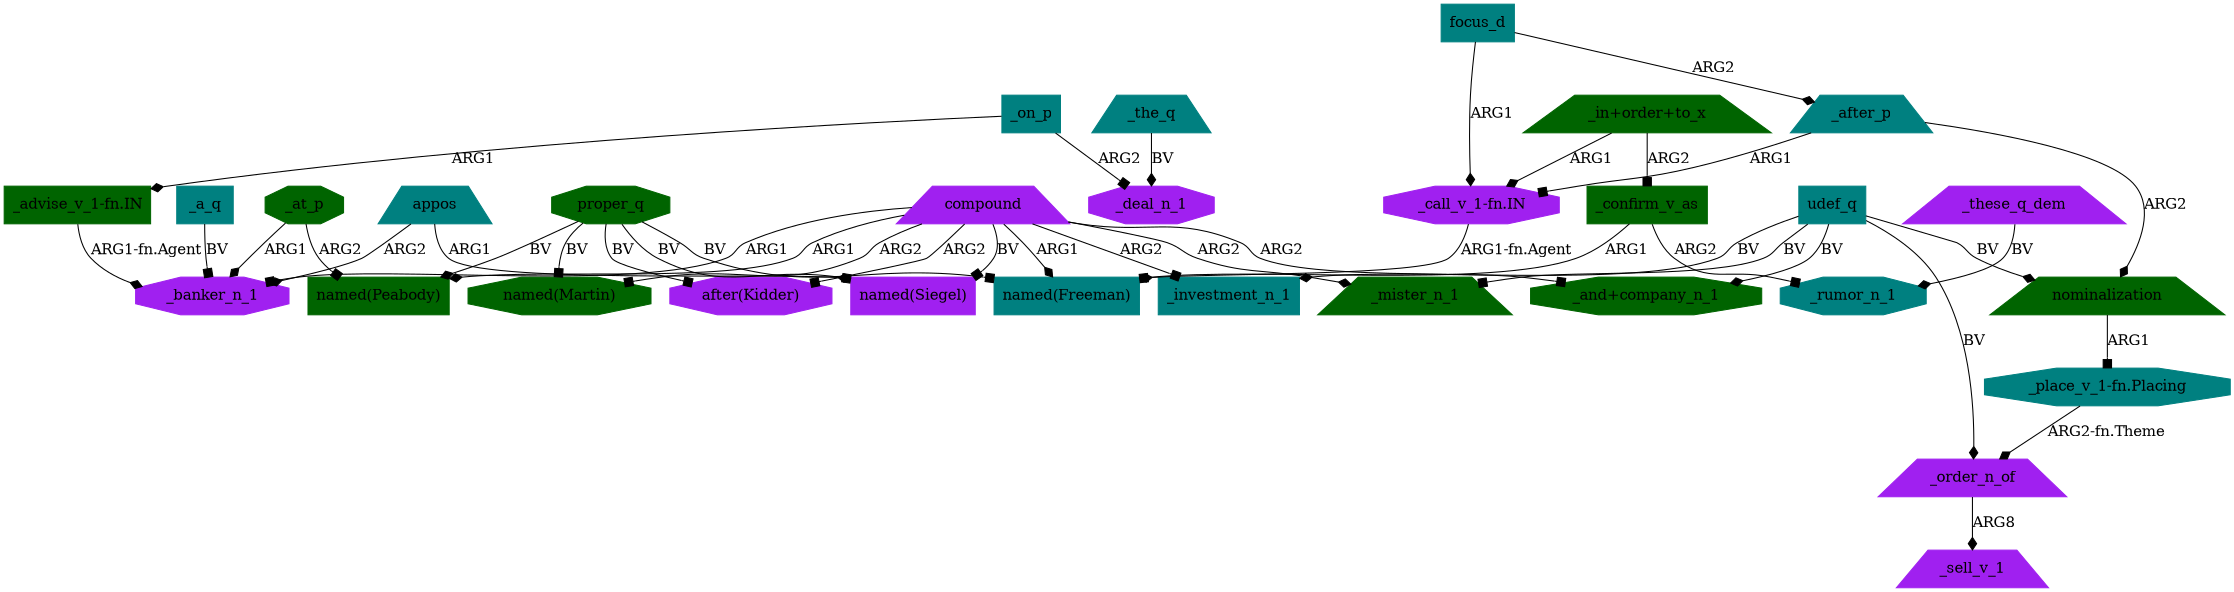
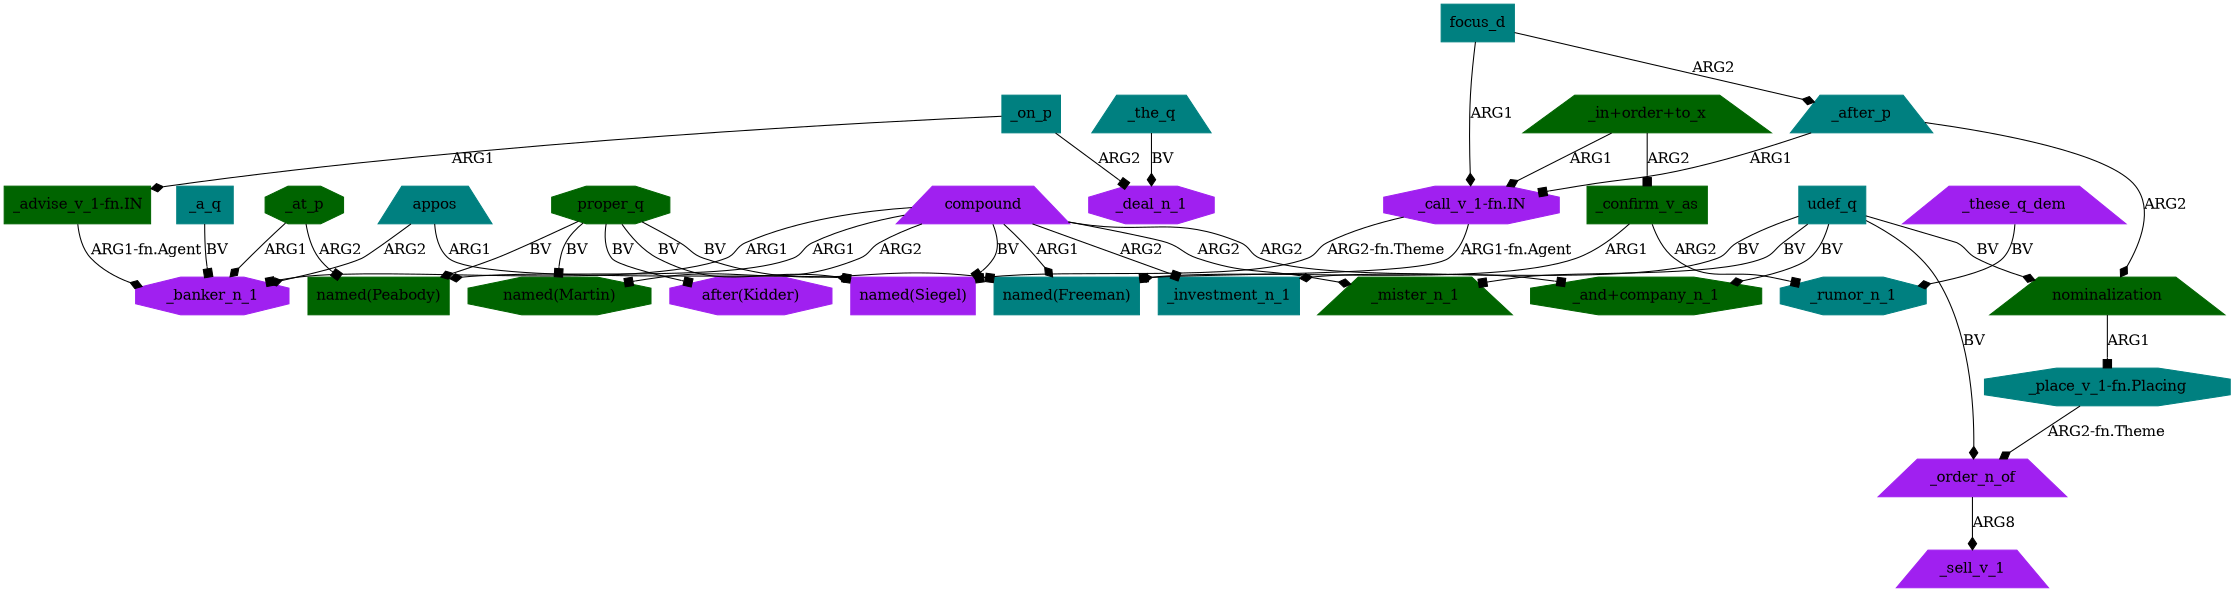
(899, 265) -> none
none -> (1136, 273)
